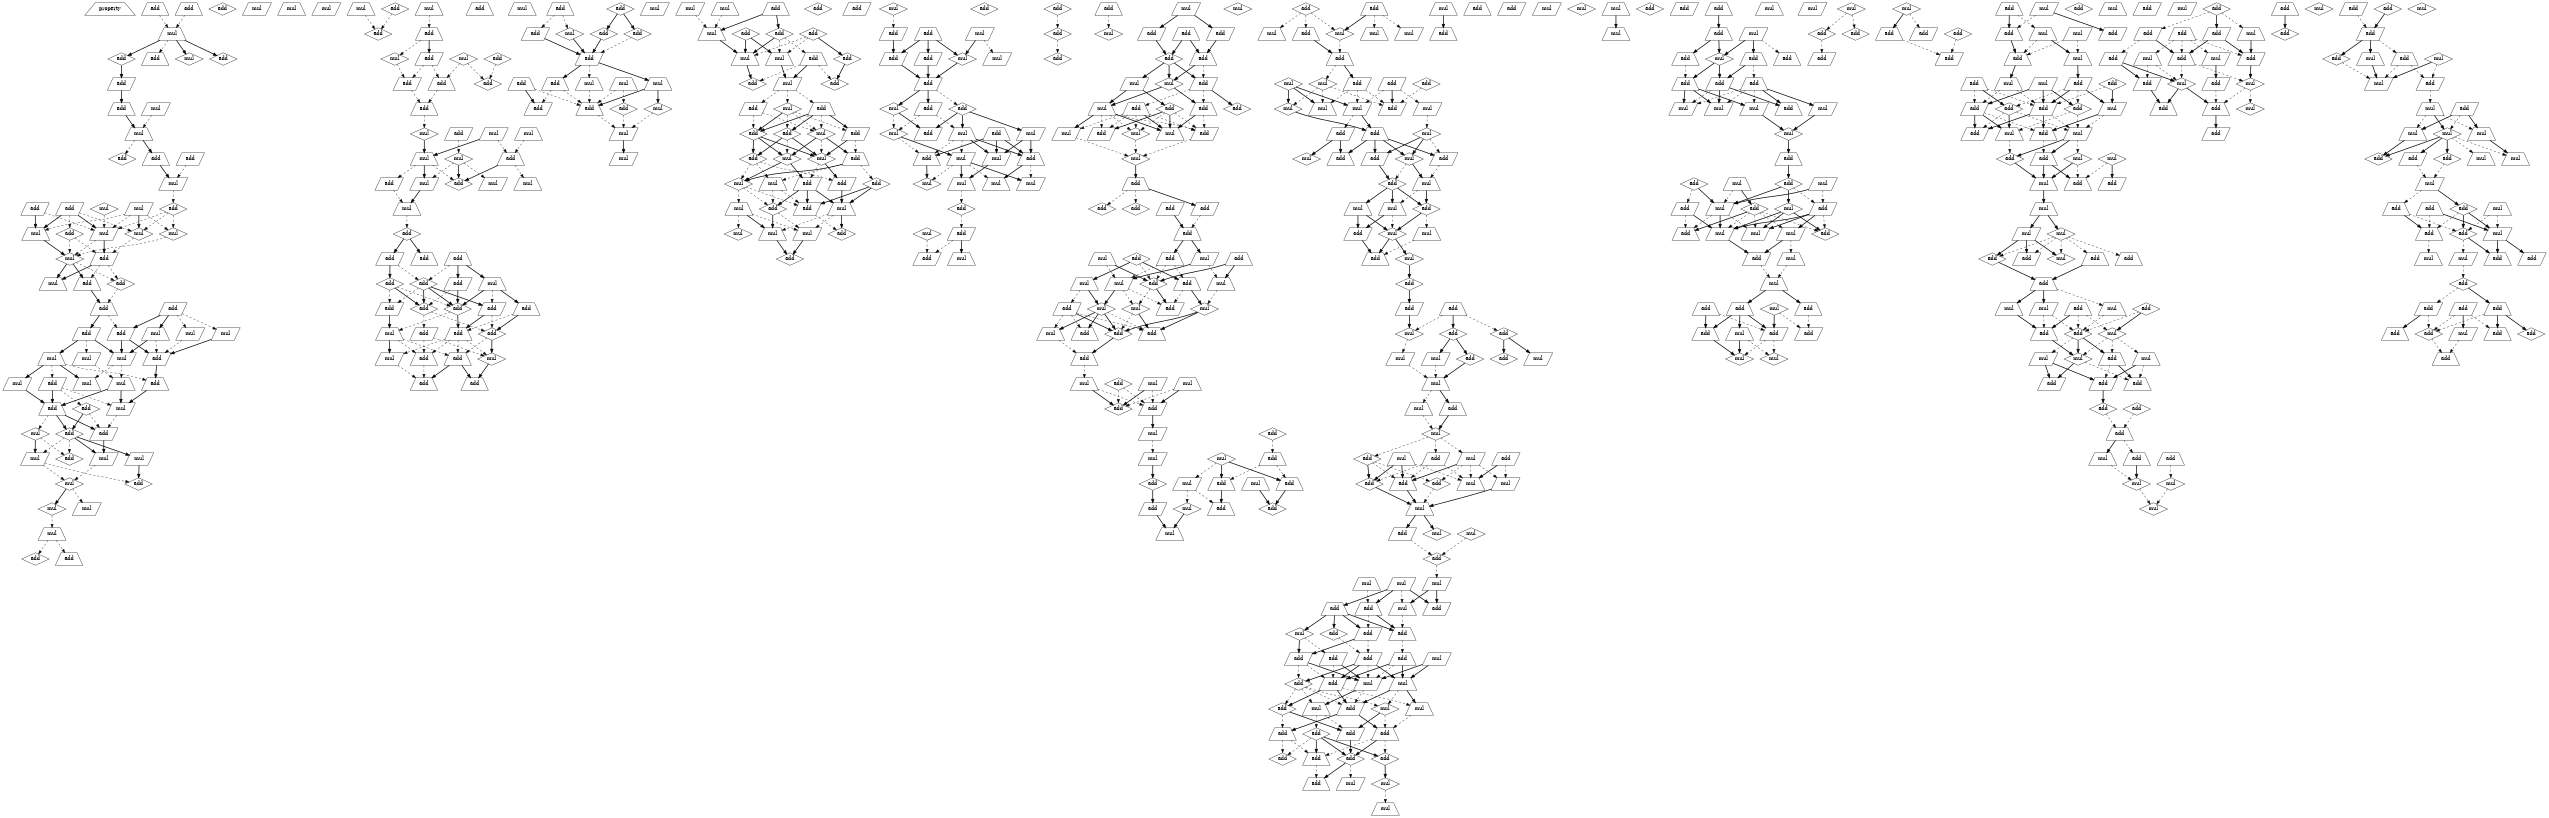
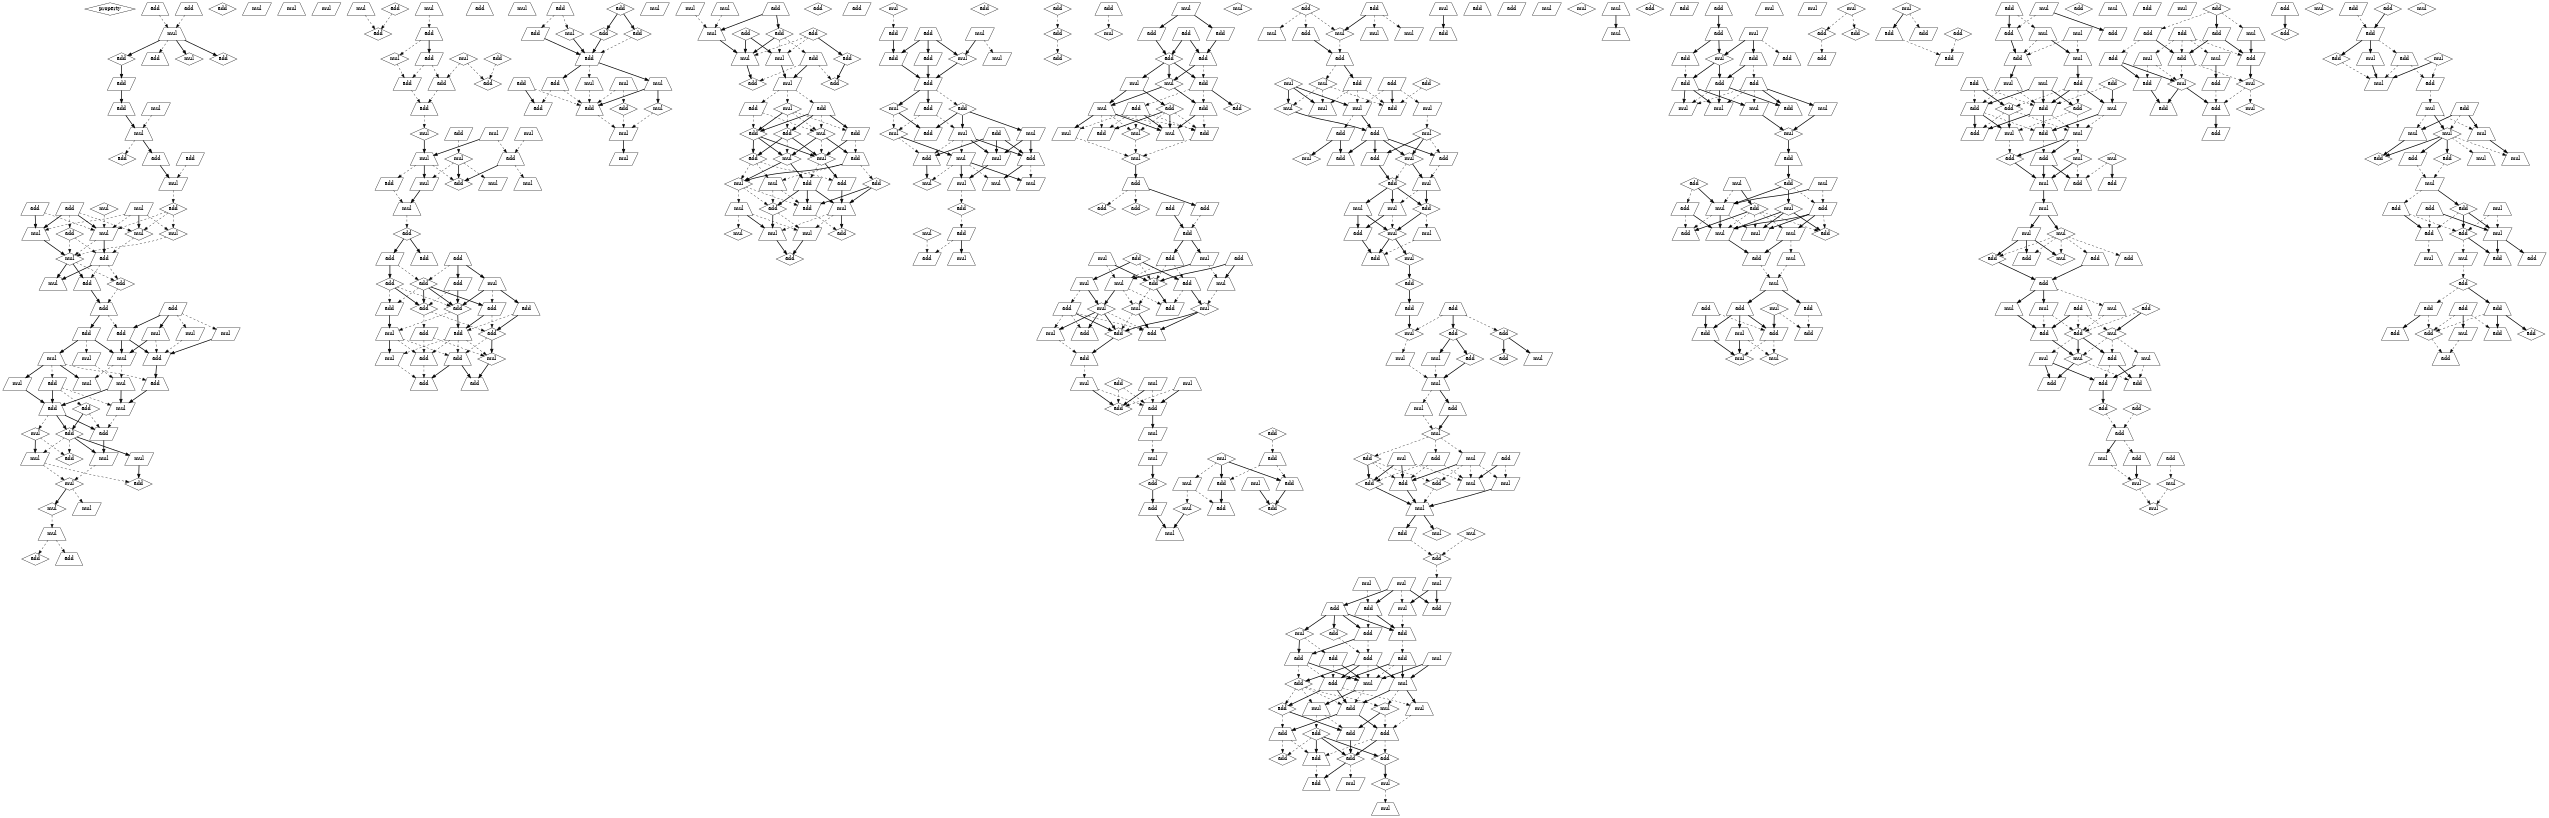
(110, 9) -> (110, 9)
